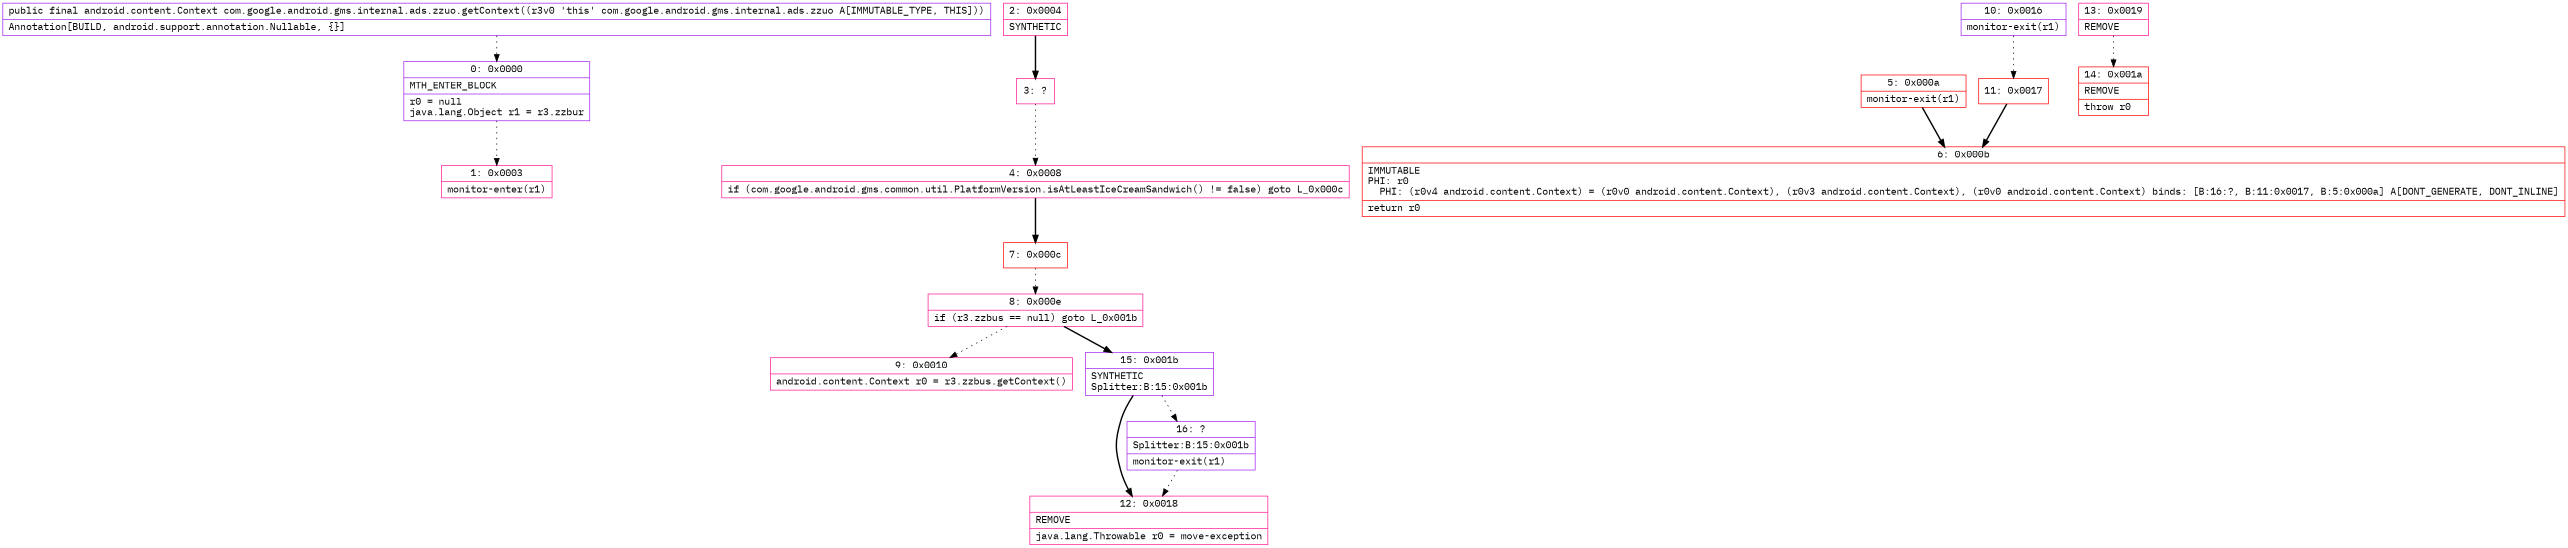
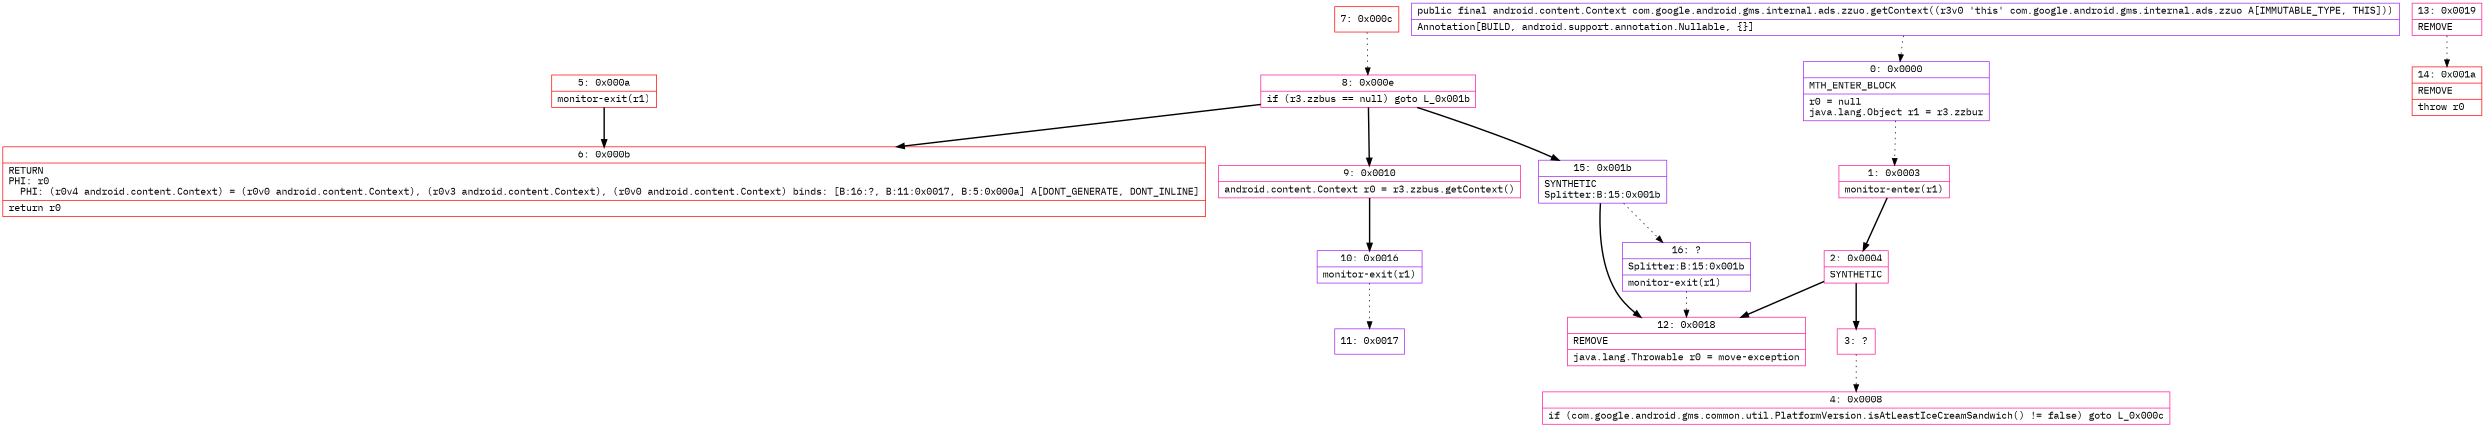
(2014, 91) -> (1370, 342)
(1997, 122) -> (1082, 125)
(1394, 171) -> (26, 171)
(1035, 217) -> none
none -> (1370, 221)
none -> (1877, 221)
none -> (1786, 298)
(982, 340) -> (1369, 133)
